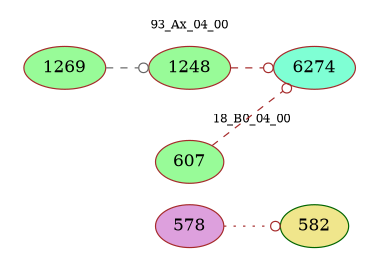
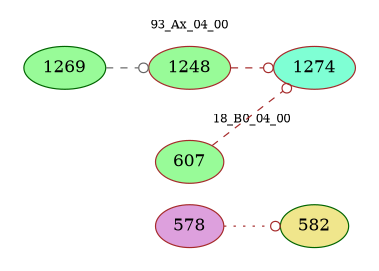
(65, 68) -> (65, 68)
(315, 68) -> (315, 68)
